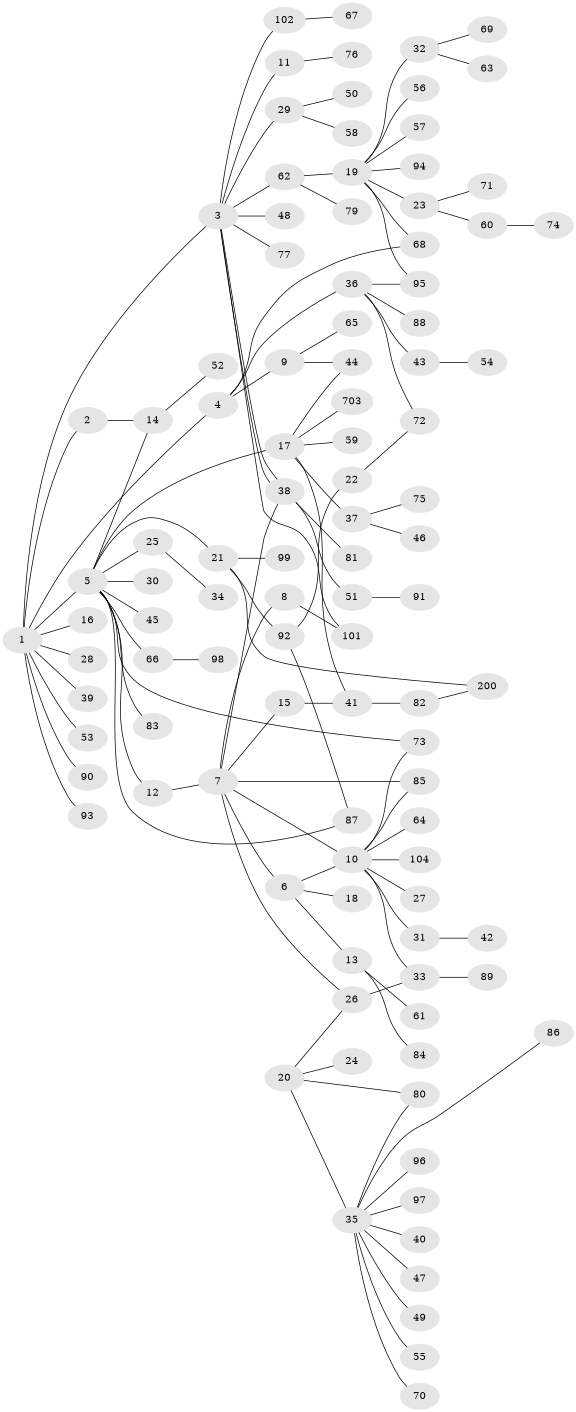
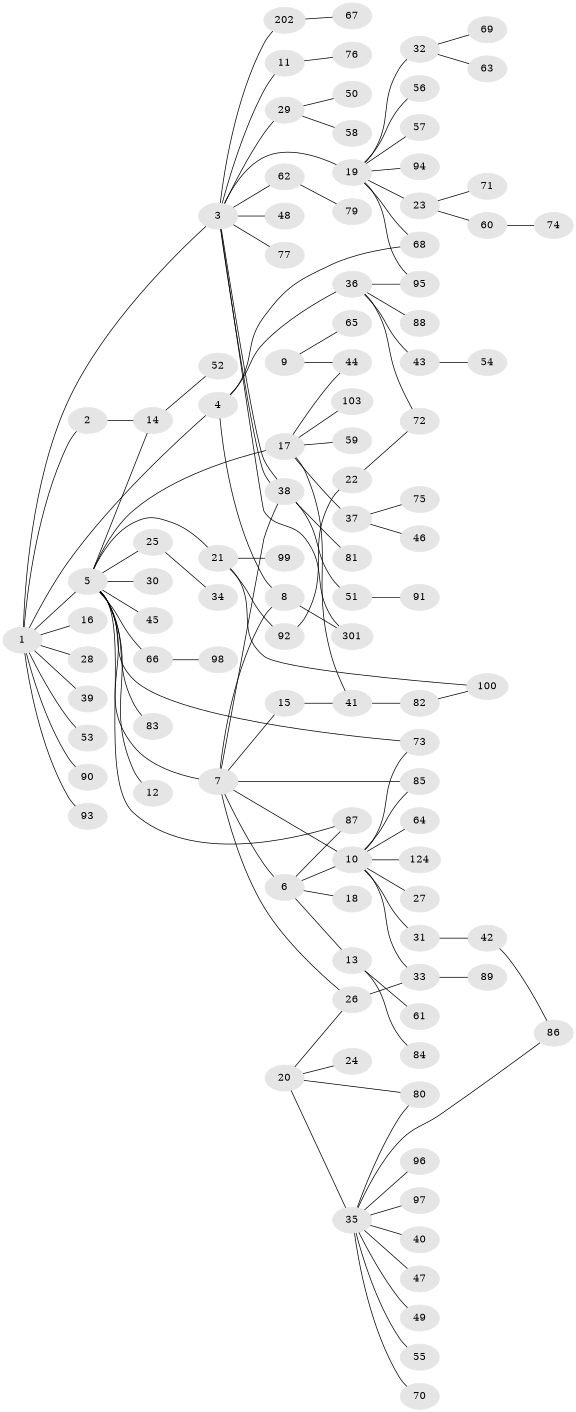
(285, 20) -> (285, 20)
(318, 175) -> (270, 155)
(252, 383) -> (236, 506)
(352, 402) -> (352, 402)
(352, 637) -> (352, 637)
(487, 687) -> (487, 687)
(320, 724) -> (318, 854)
(186, 787) -> (129, 739)
(420, 860) -> (420, 860)
none -> (526, 983)
